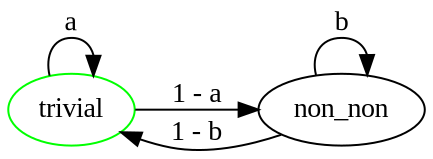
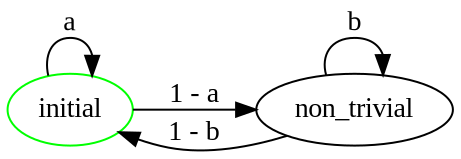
(71, 110) -> (70, 110)
(342, 110) -> (355, 110)
